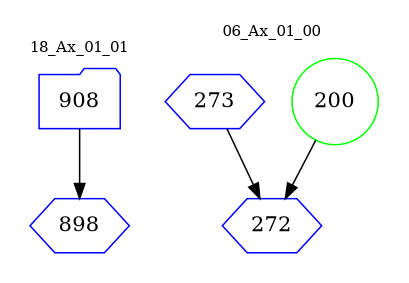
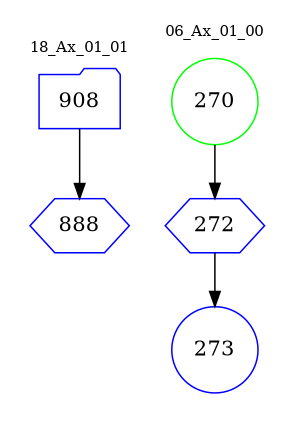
(215, 102) -> (215, 350)
(335, 102) -> (215, 102)
(240, 157) -> (215, 272)
(80, 226) -> (80, 226)
